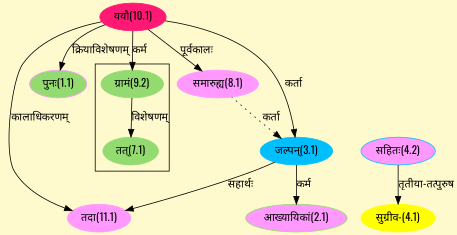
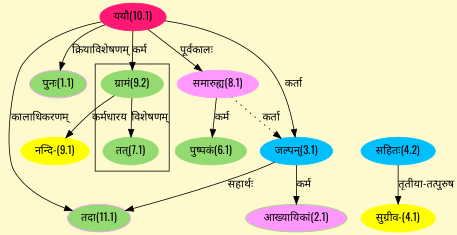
none -> (55, 151)
none -> (211, 151)
(398, 151) -> (398, 151)
(99, 218) -> (99, 218)
